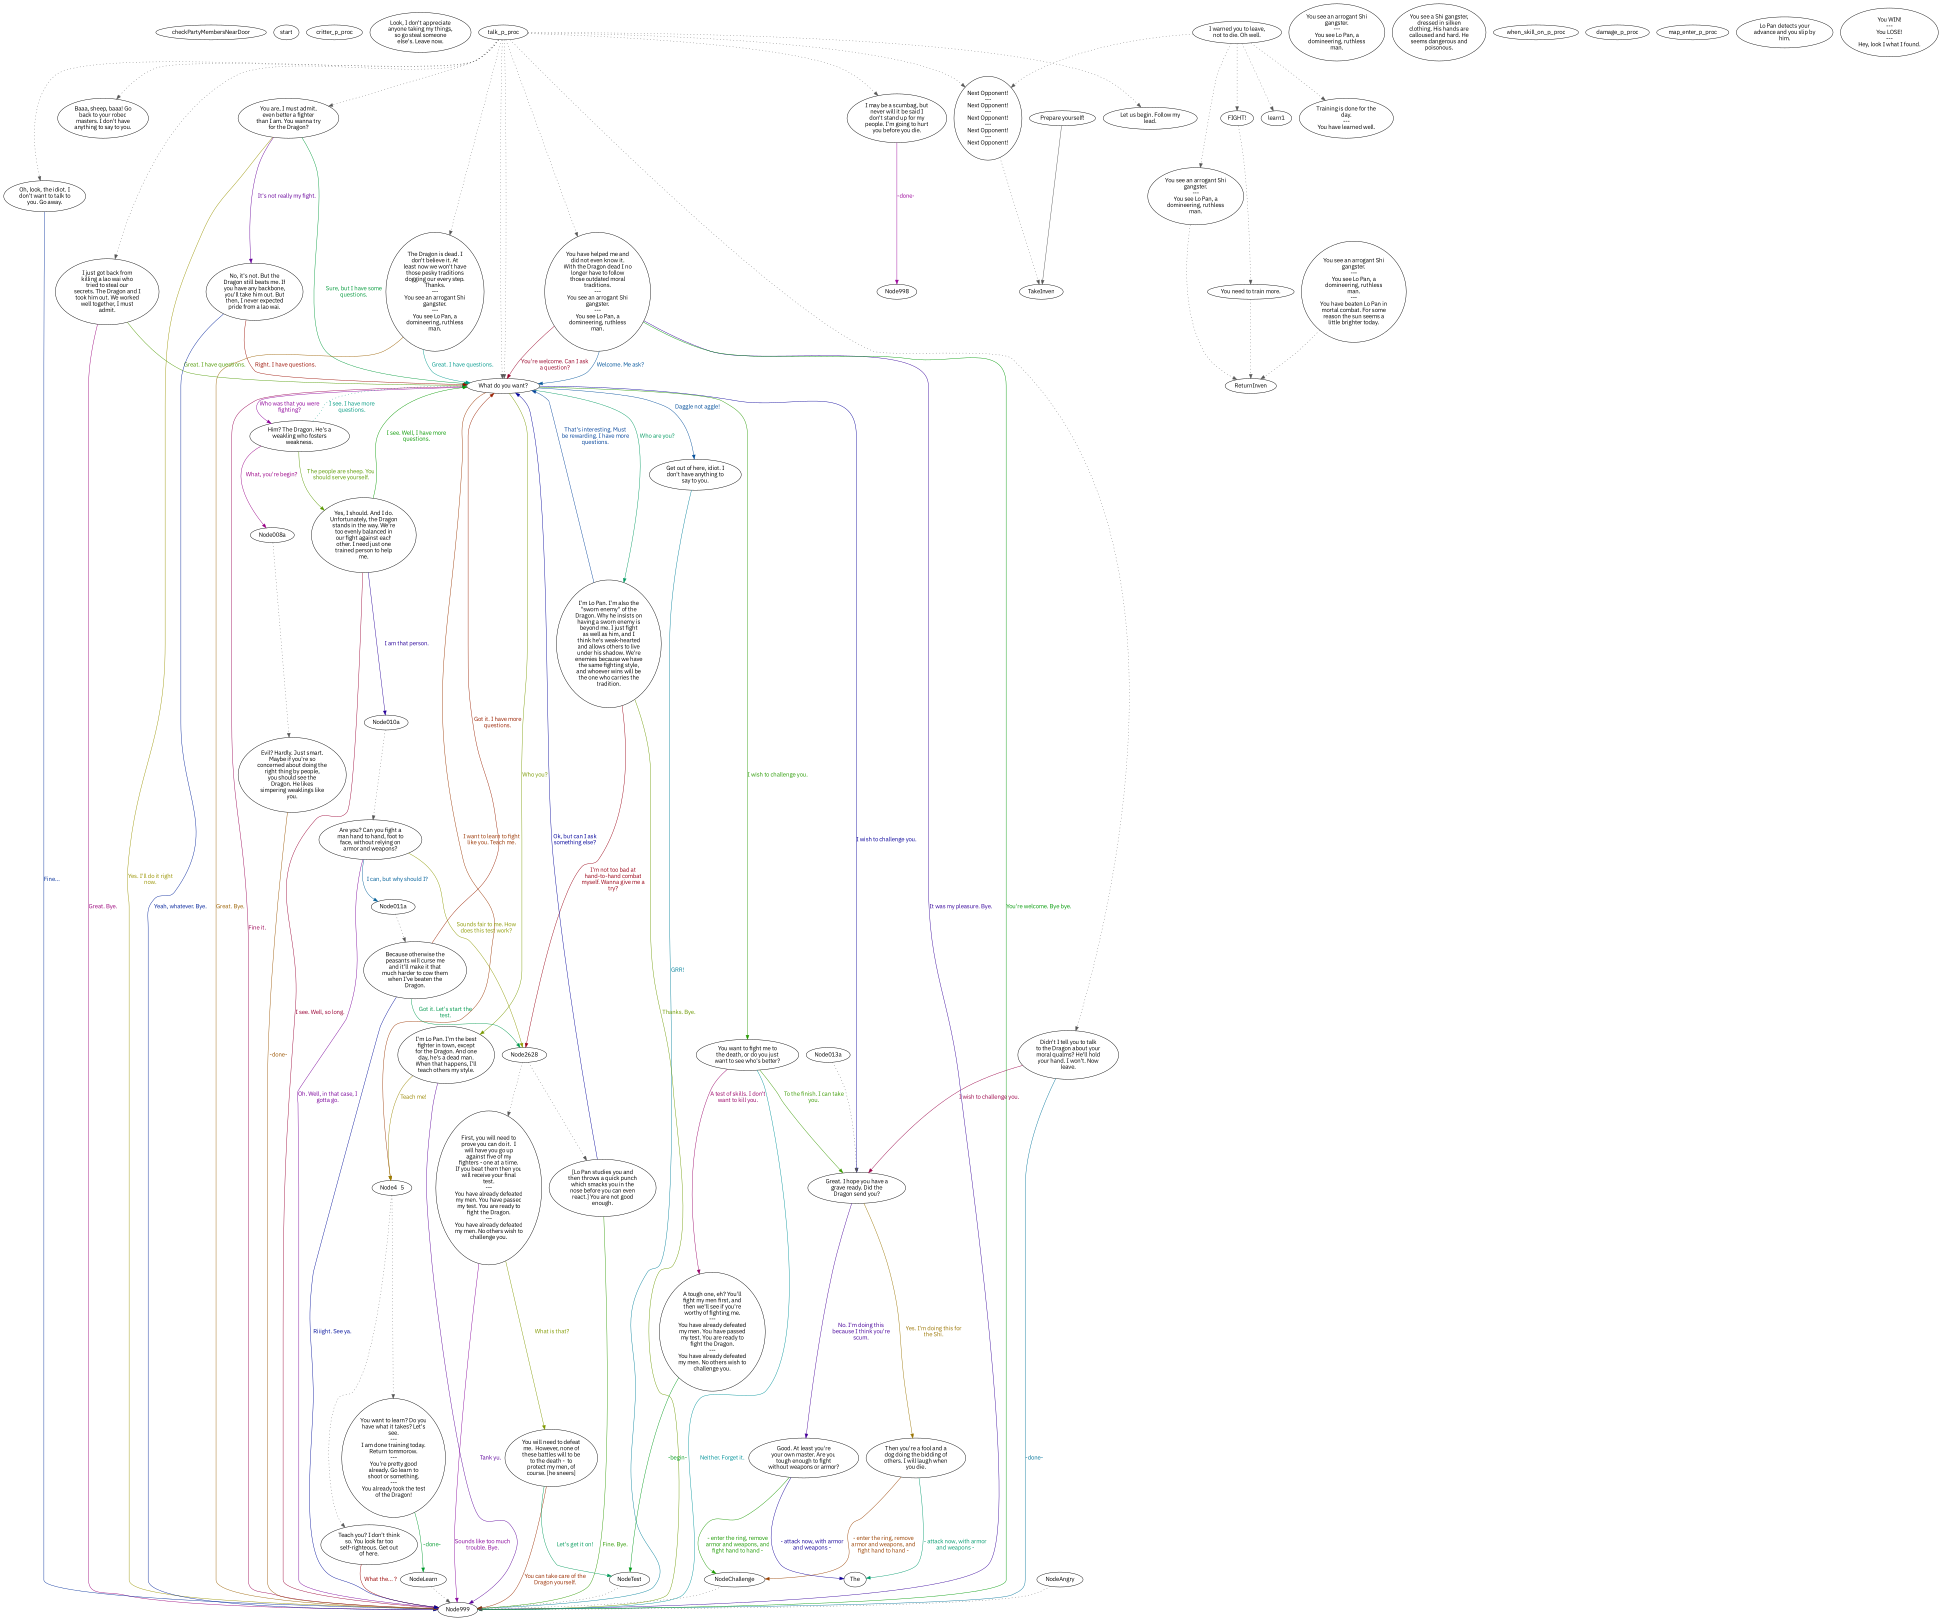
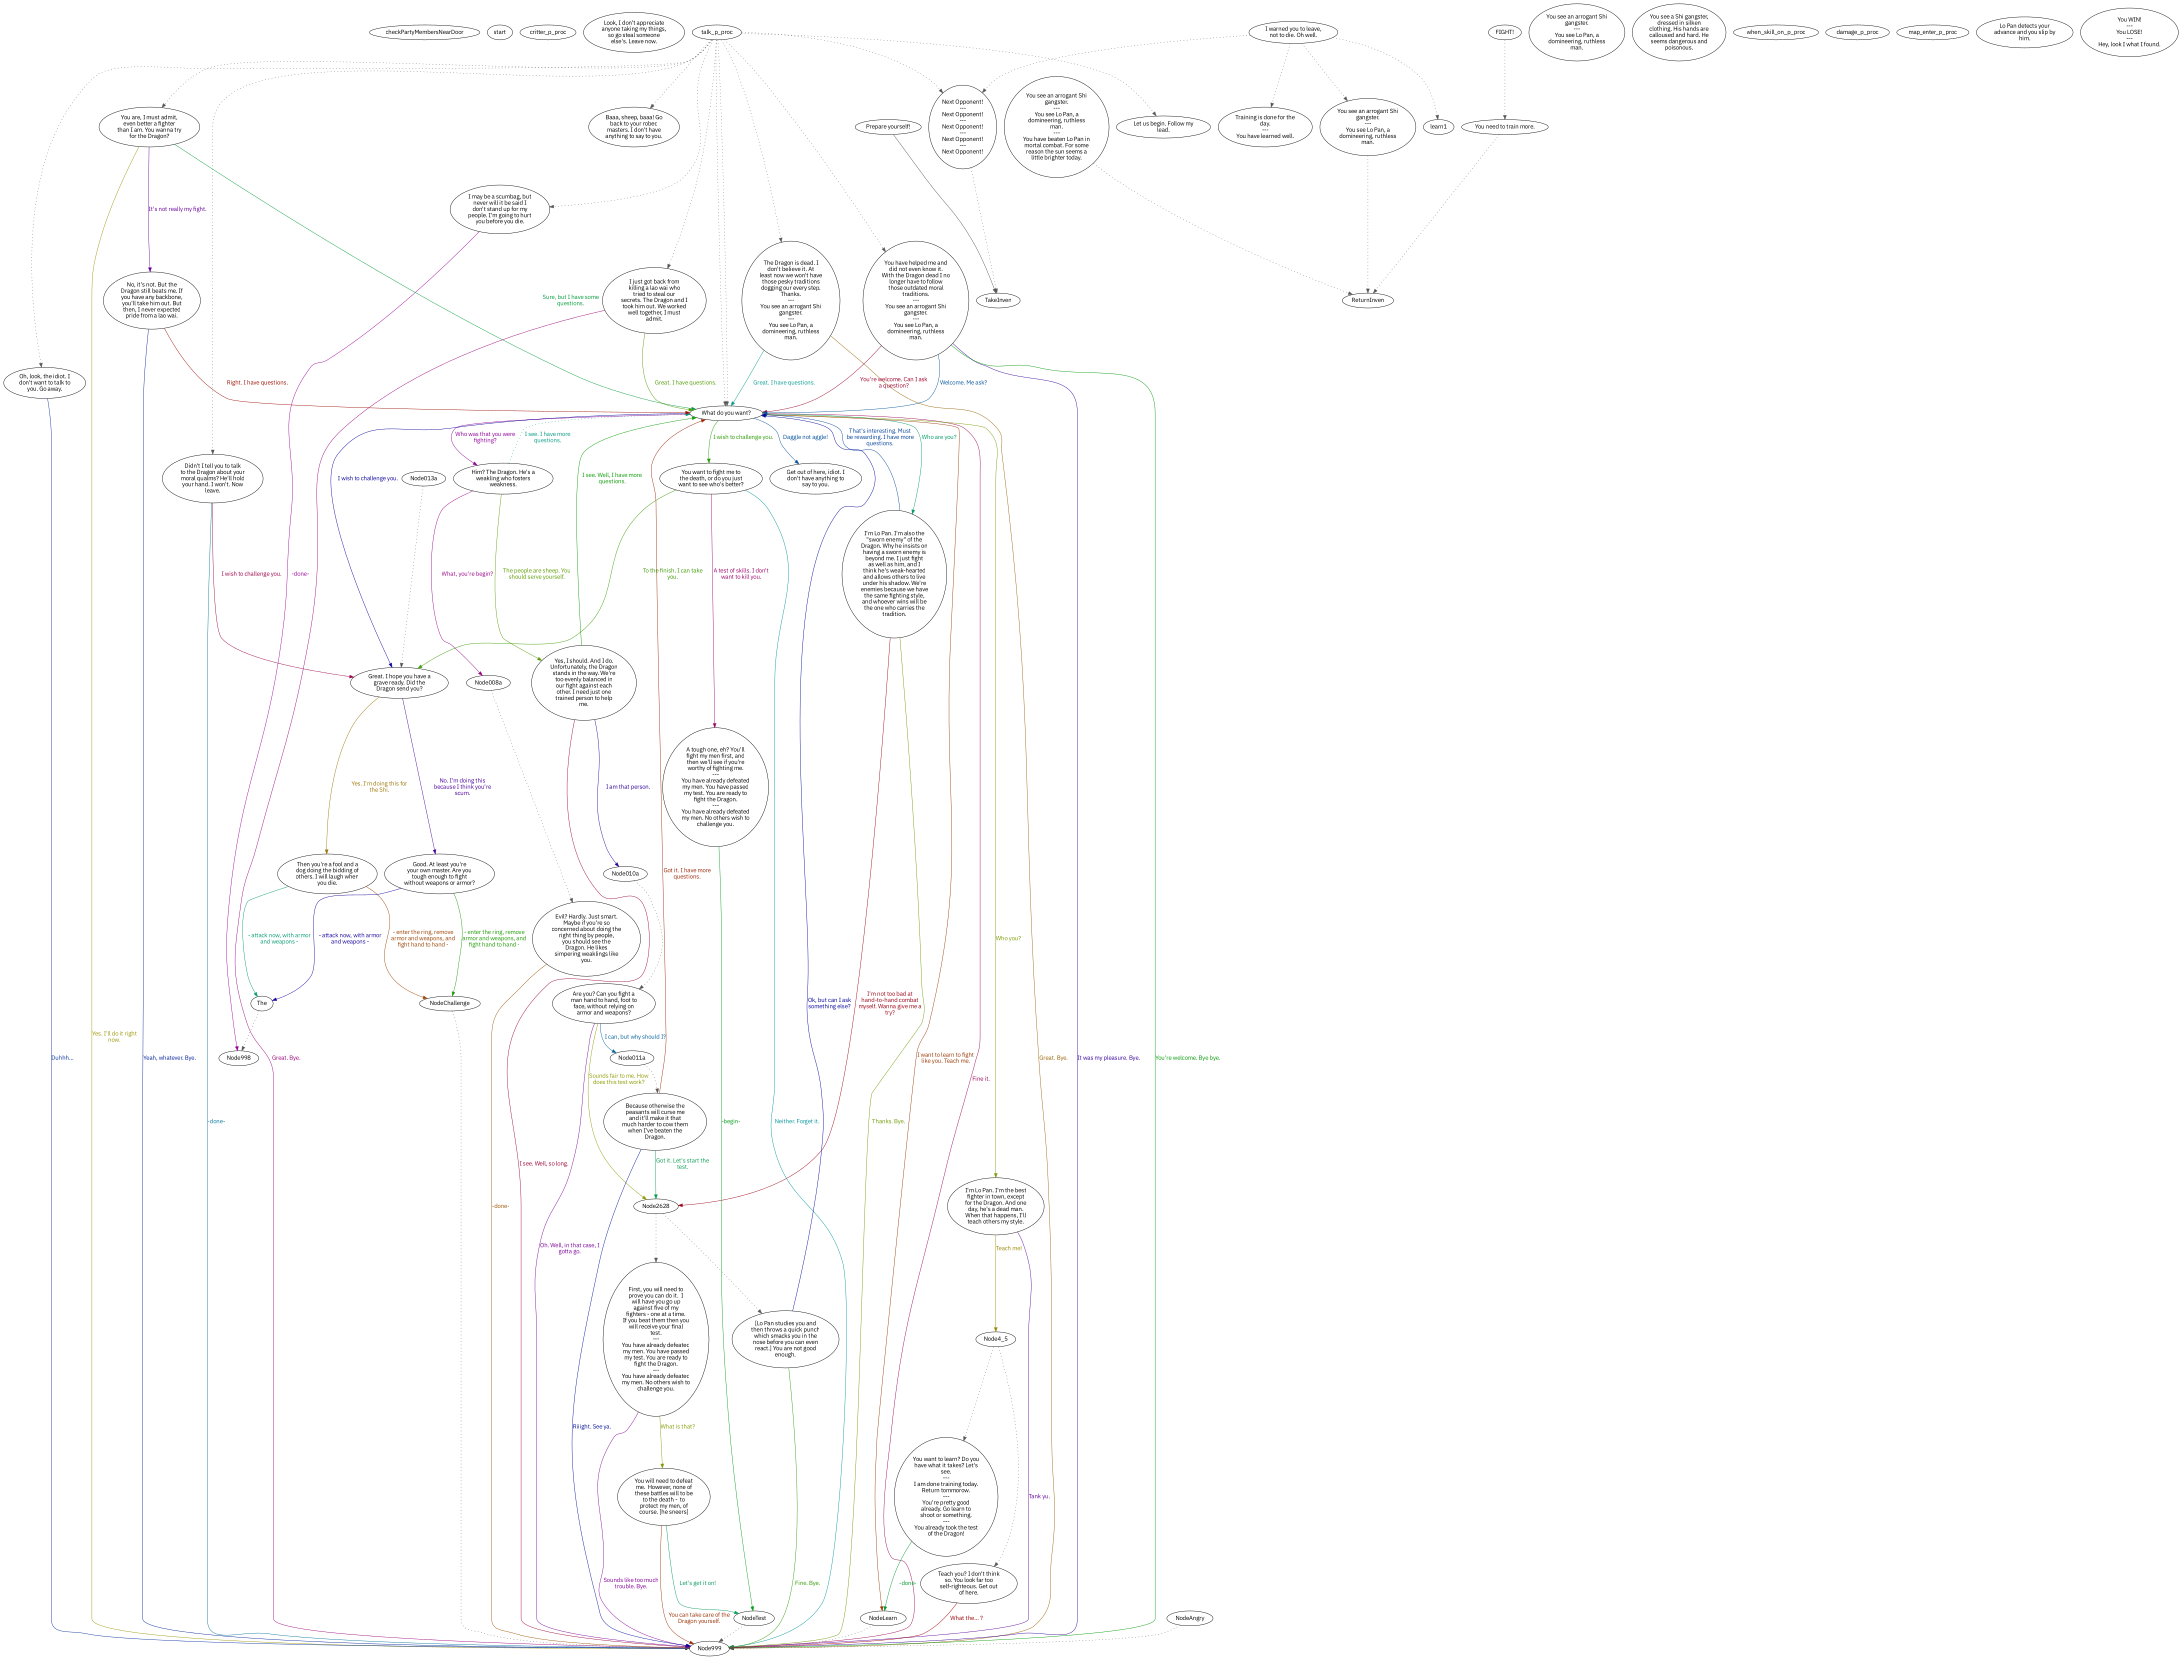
(1237, 75) -> none
(455, 820) -> (947, 922)
(52, 879) -> (63, 1058)
none -> (252, 1028)
(671, 1135) -> none
